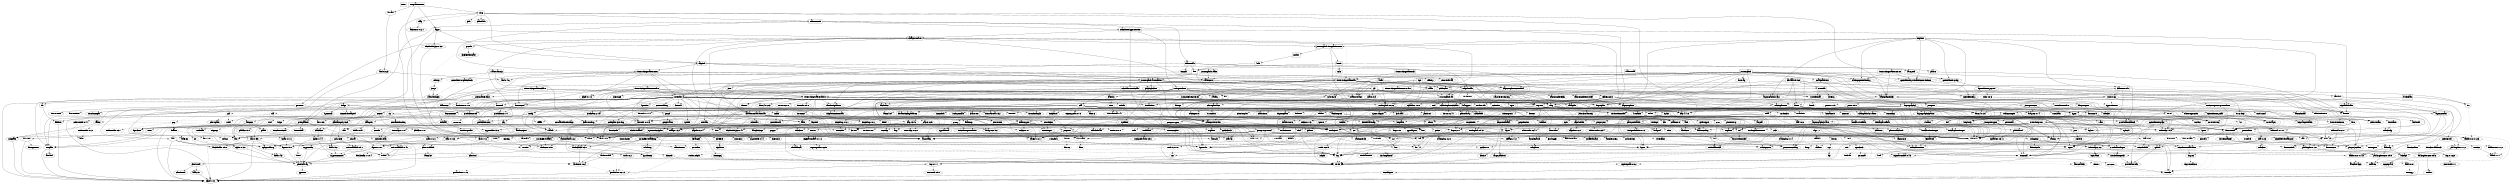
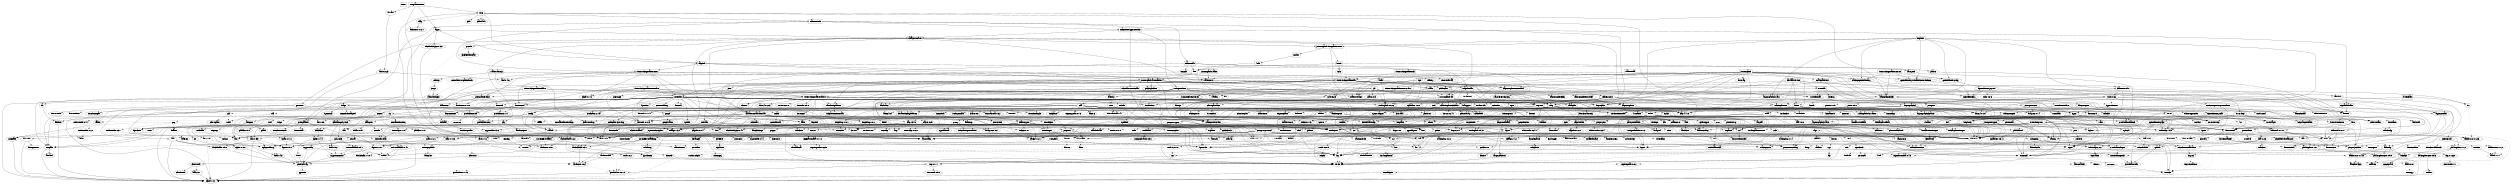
(428, 147) -> (428, 147)
